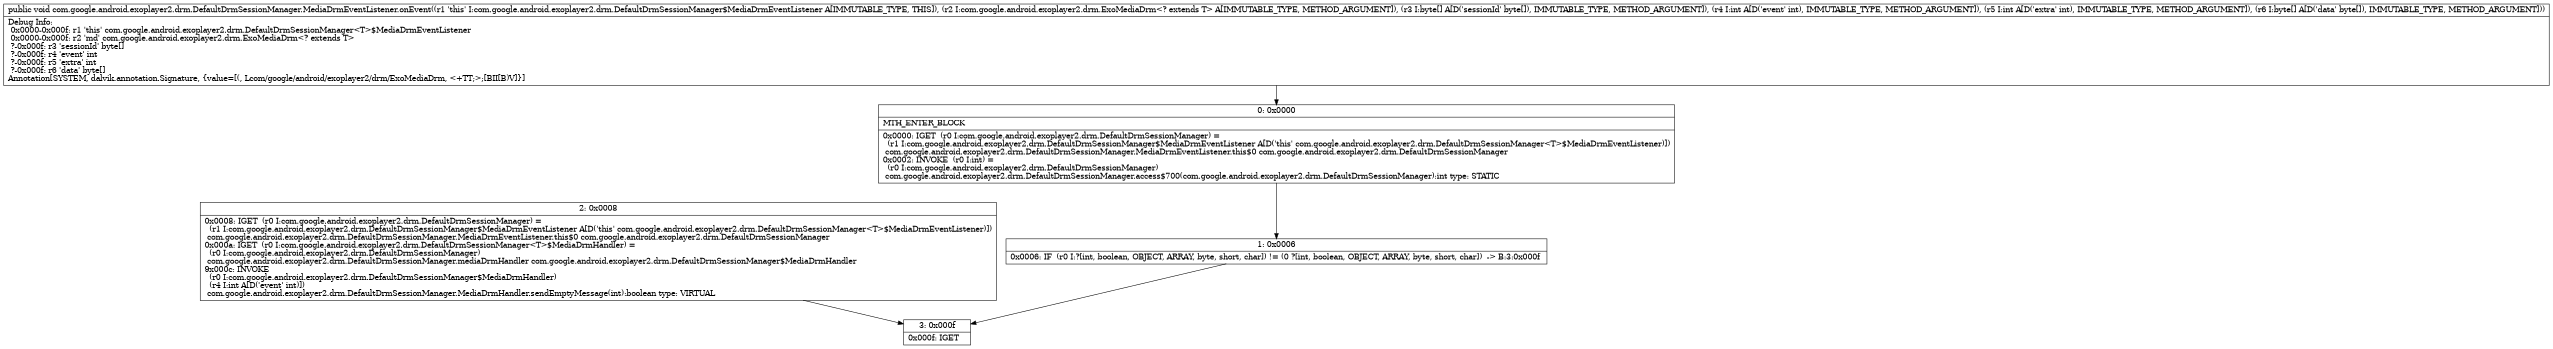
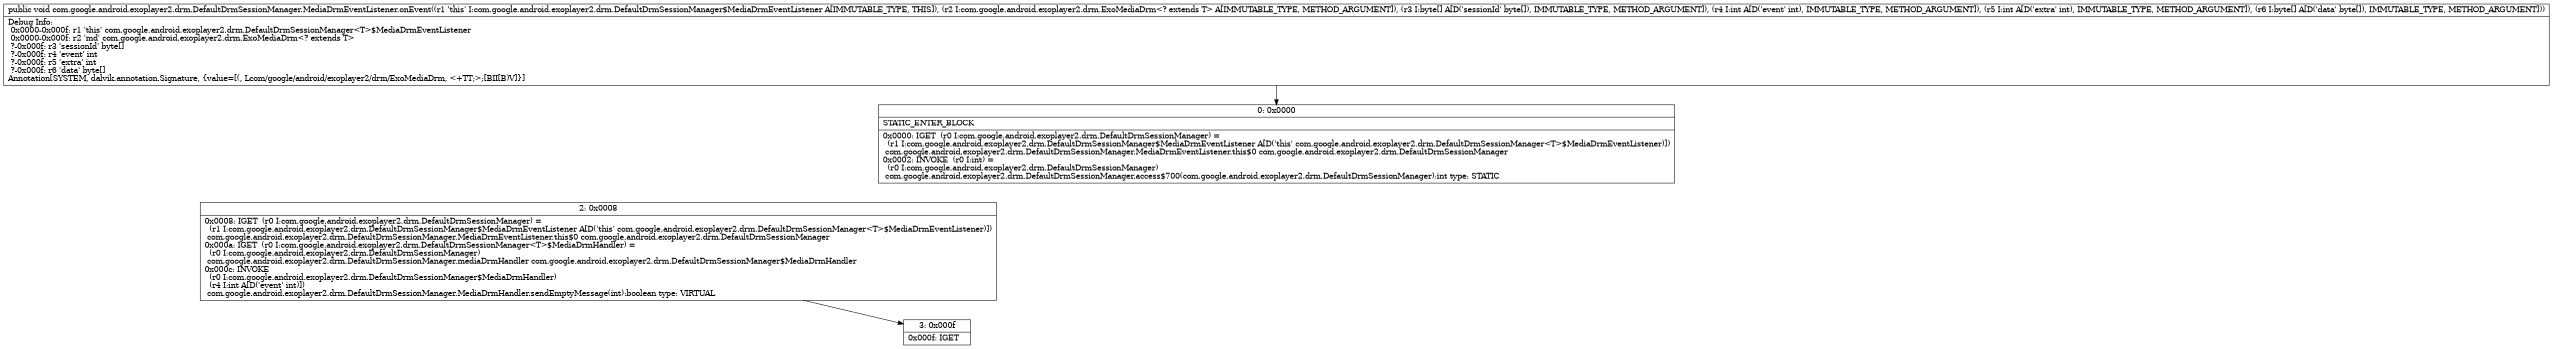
(924, 123) -> (928, 123)
(1276, 251) -> none
(239, 270) -> (239, 270)
